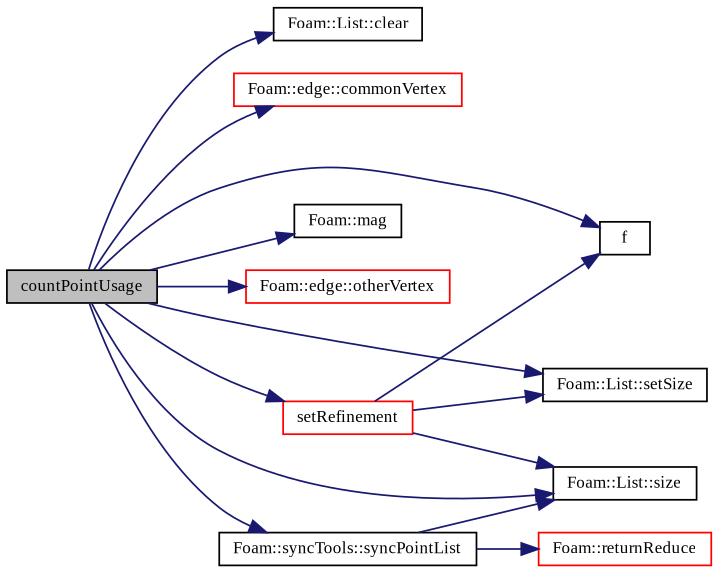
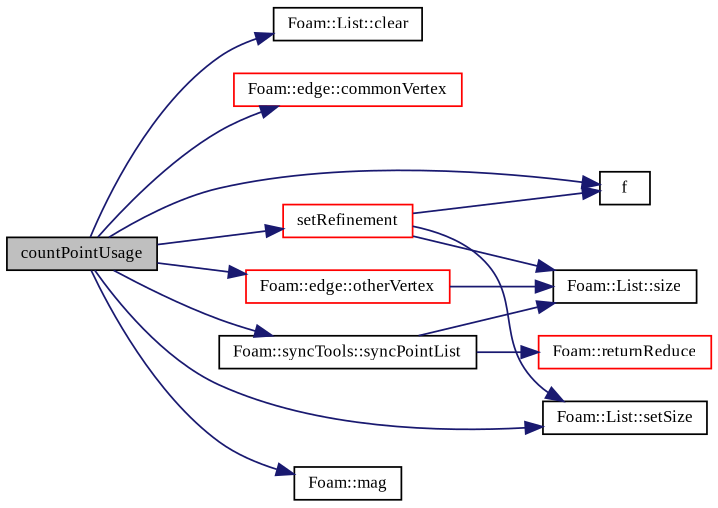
(278, 474) -> (488, 287)
